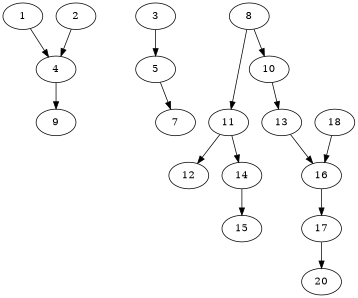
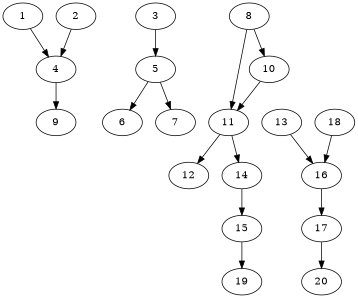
(275, 92) -> (251, 93)
none -> (122, 122)
none -> (242, 282)
